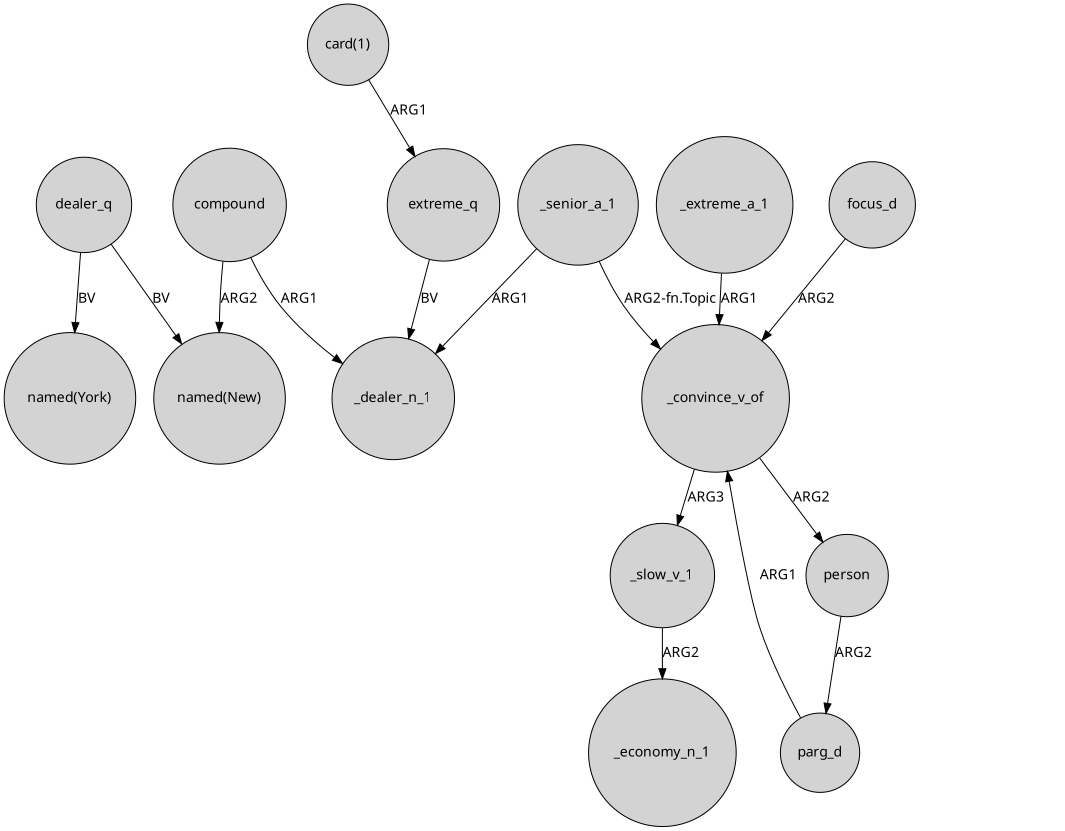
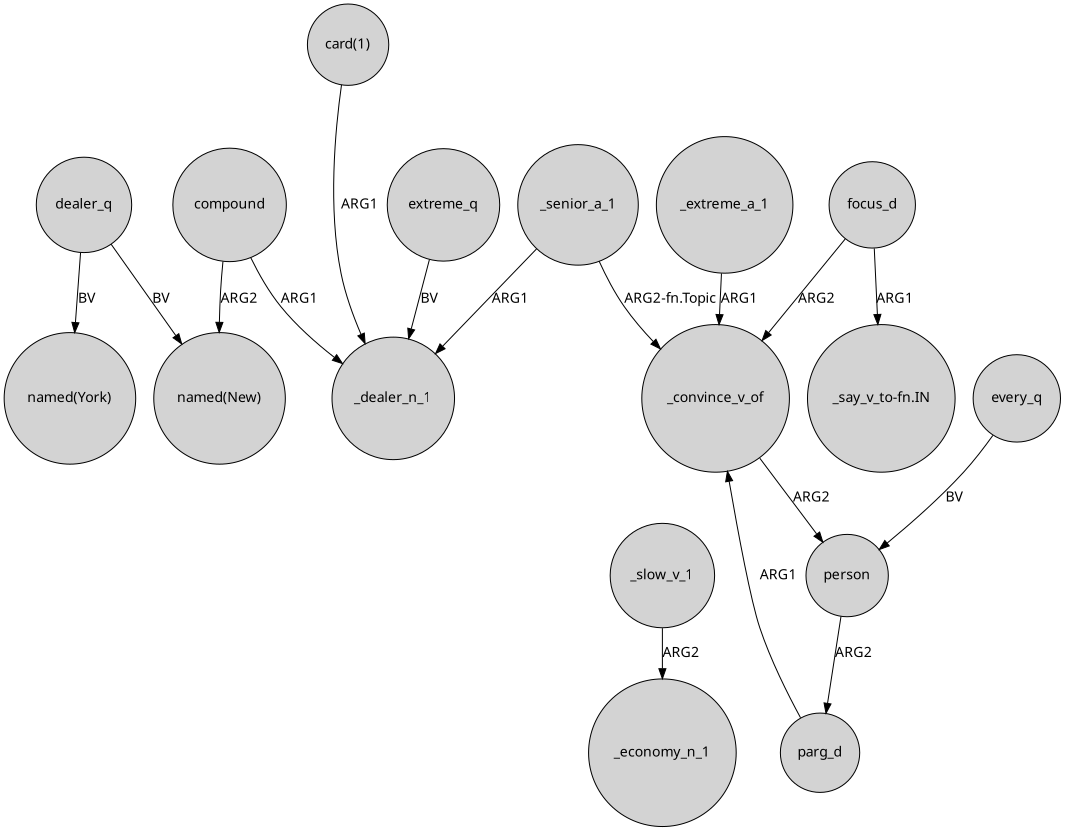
(389, 114) -> (334, 211)
none -> (881, 398)
none -> (1017, 398)
(687, 492) -> none
